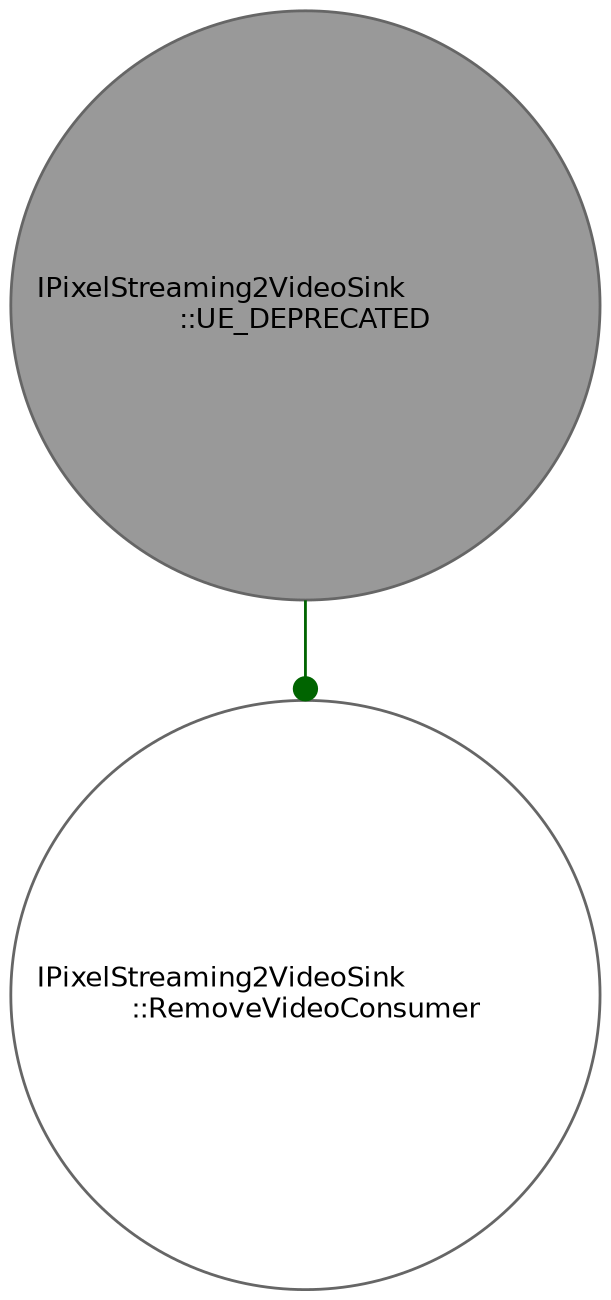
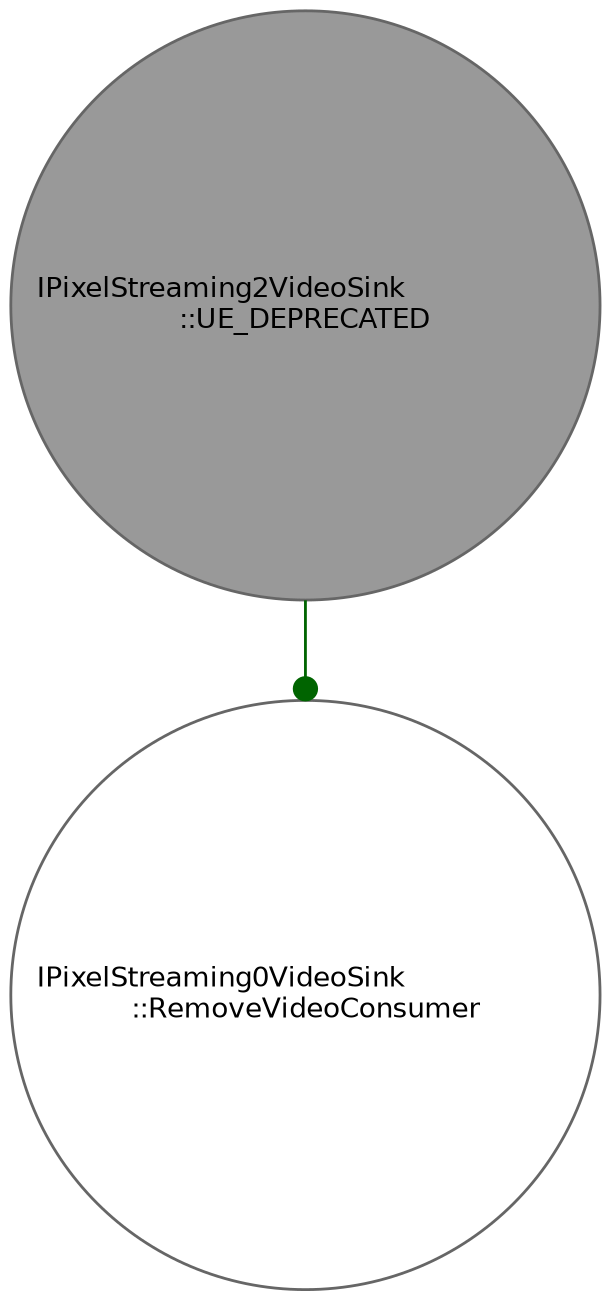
(305, 995) -> (305, 995)
